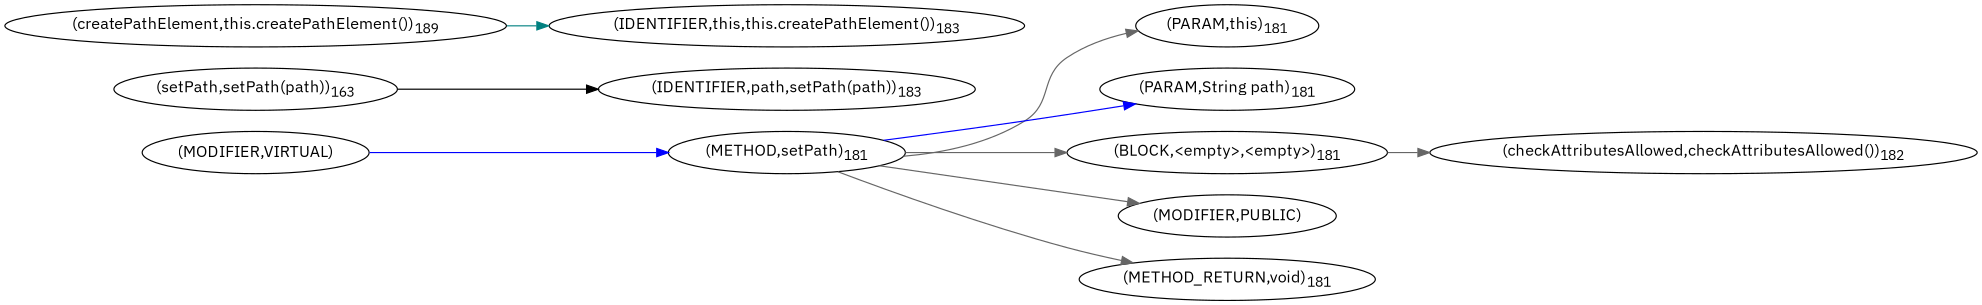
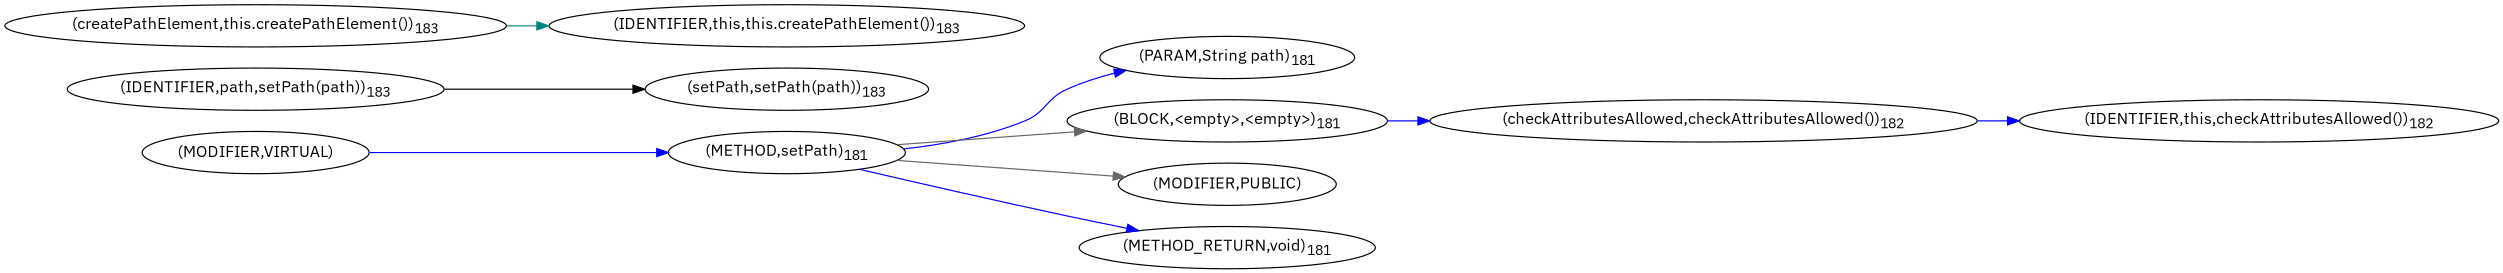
(427, 24) -> (427, 24)
(1227, 26) -> none
(343, 87) -> (874, 87)
(492, 89) -> (539, 89)
none -> (2259, 121)
(1403, 153) -> (1403, 121)
(978, 221) -> (993, 200)
